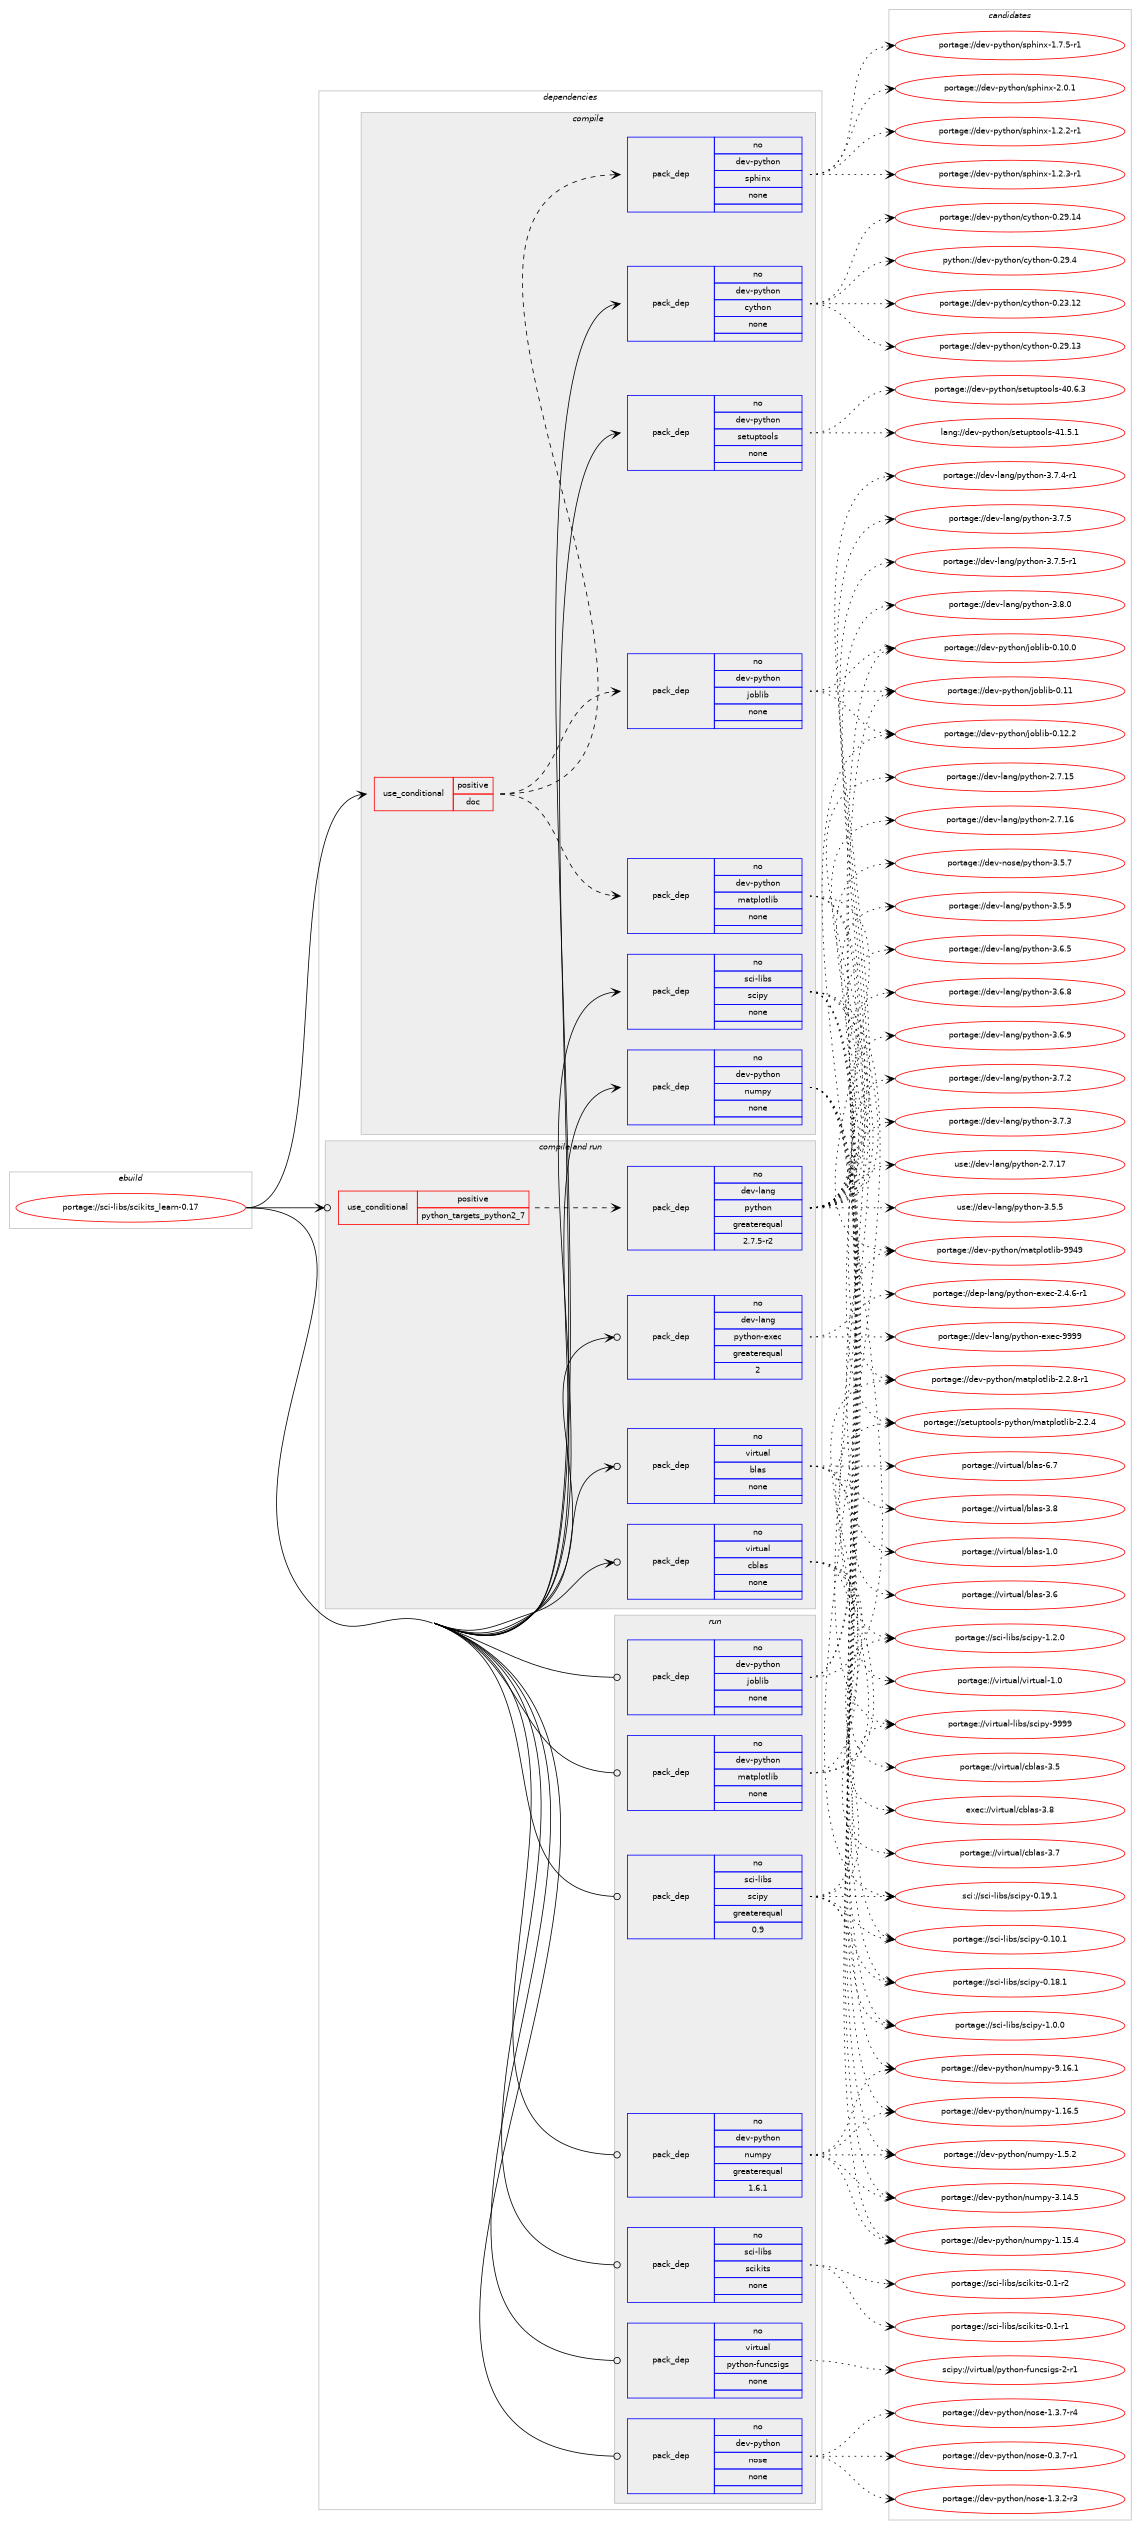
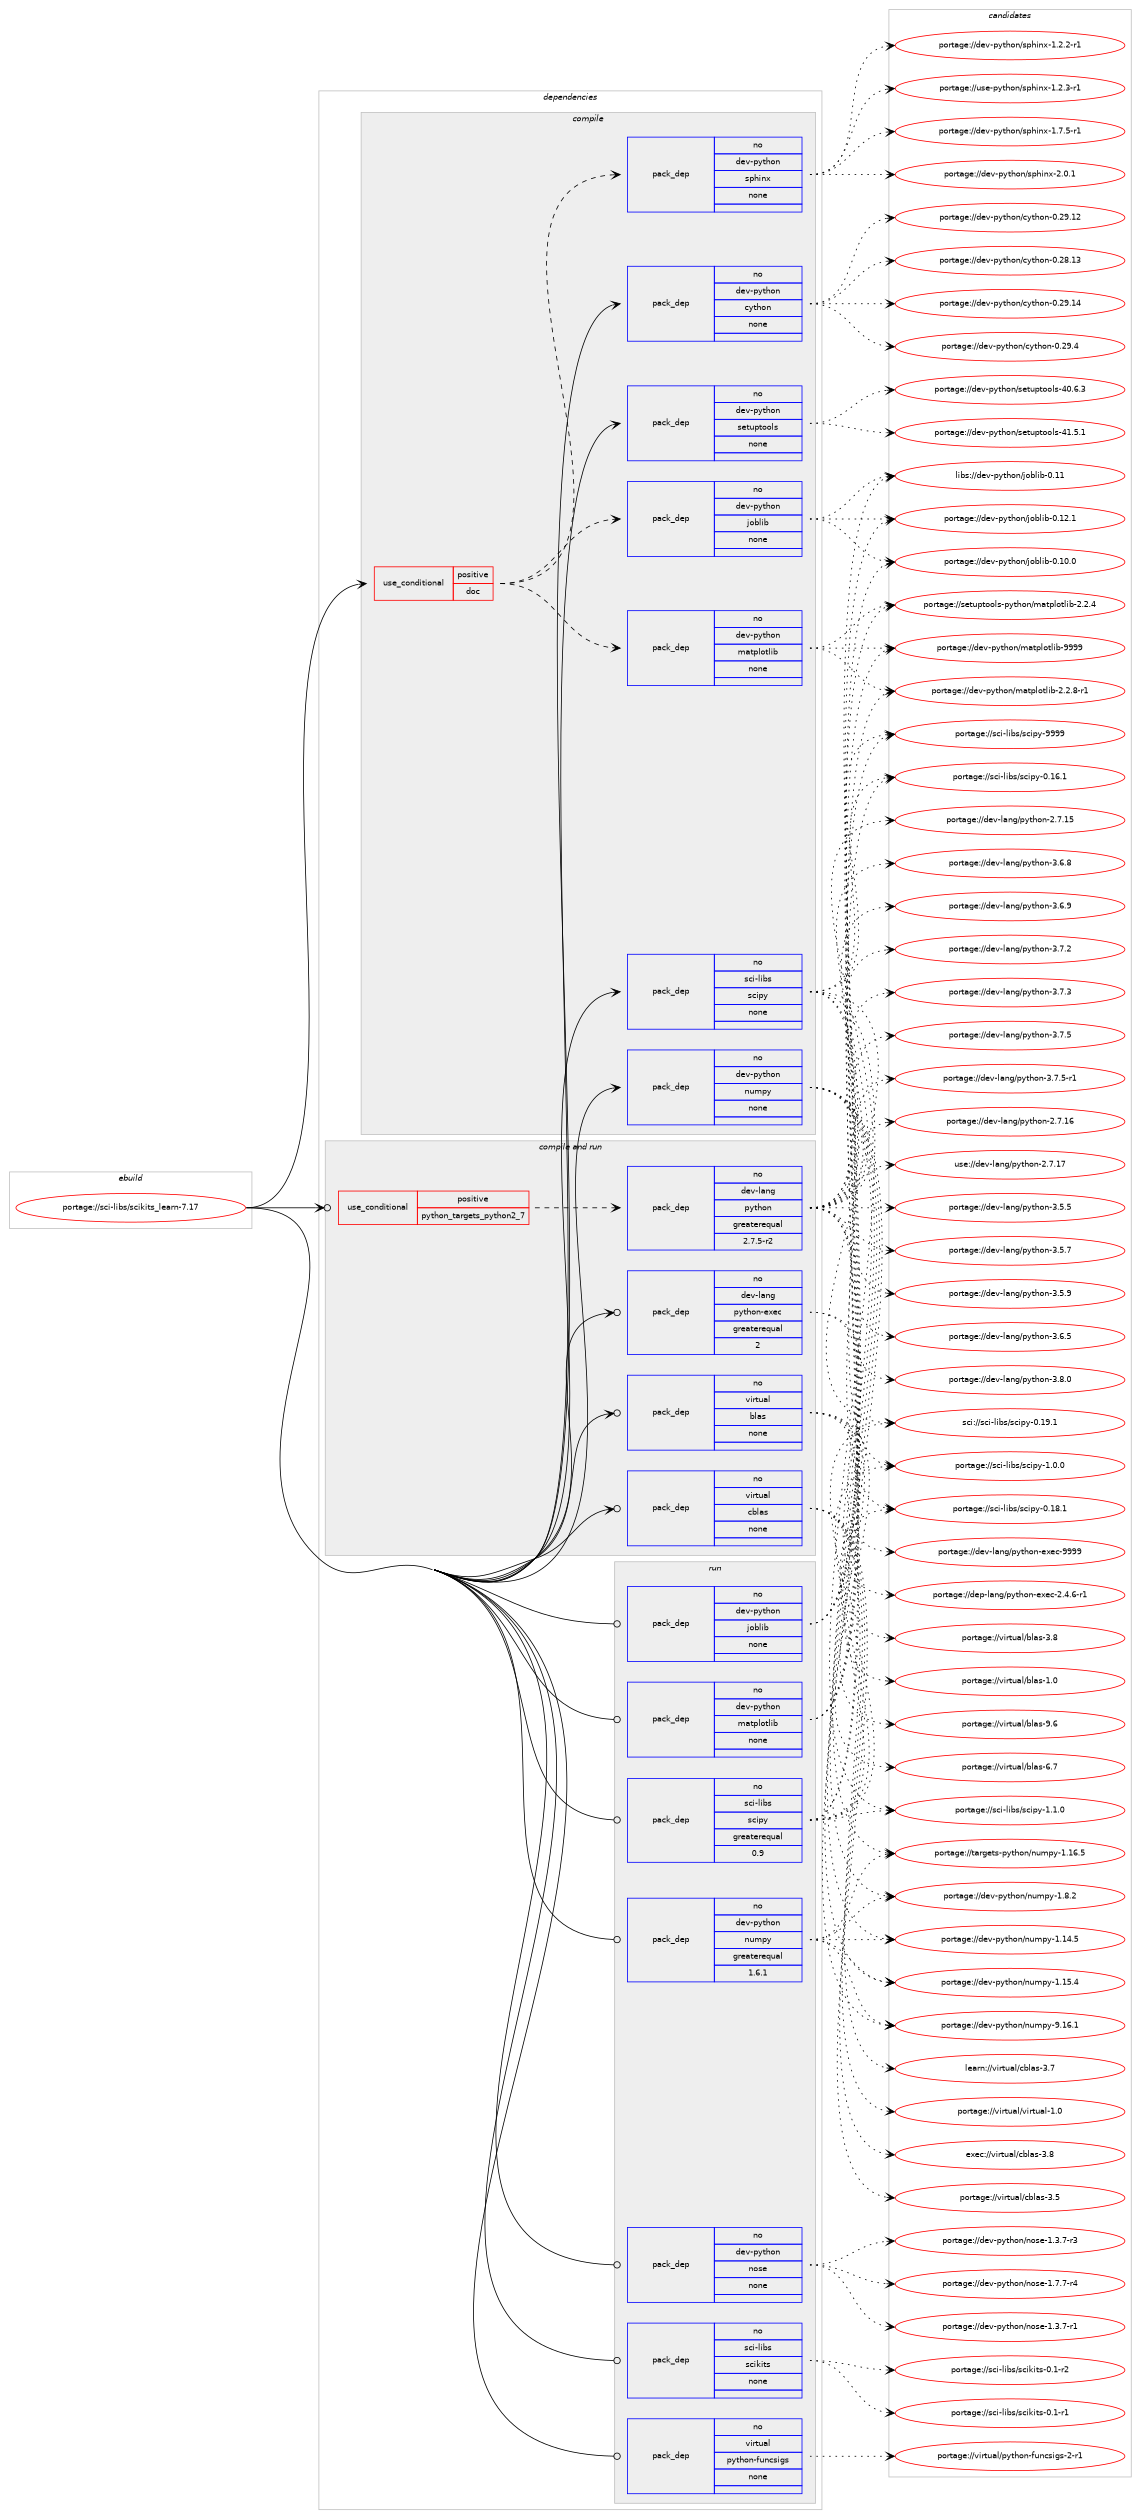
(1010, 175) -> (1010, 88)
(1010, 261) -> (1010, 347)
(1010, 304) -> (1010, 218)
(1010, 347) -> (1010, 261)
(1010, 433) -> (1010, 433)
(1010, 476) -> none
(1010, 691) -> (1010, 476)
(1010, 734) -> (1010, 519)
(1010, 863) -> (1010, 1251)
(131, 1208) -> (131, 1208)
(1010, 1208) -> (1010, 1208)
(1010, 1251) -> (1010, 648)
(1010, 1595) -> (1010, 1724)
(1010, 1638) -> (1010, 1810)
(1010, 1724) -> (1010, 734)
(1010, 1854) -> (1010, 2069)
(1010, 1940) -> (1010, 777)
(1010, 2112) -> (1010, 1854)
(1010, 2155) -> (1010, 1897)
(1010, 2198) -> (1010, 1940)
(1010, 2370) -> (1010, 2456)
(1010, 2413) -> (1010, 2284)
(1010, 2456) -> (1010, 2327)
(1010, 2499) -> (1010, 2241)
